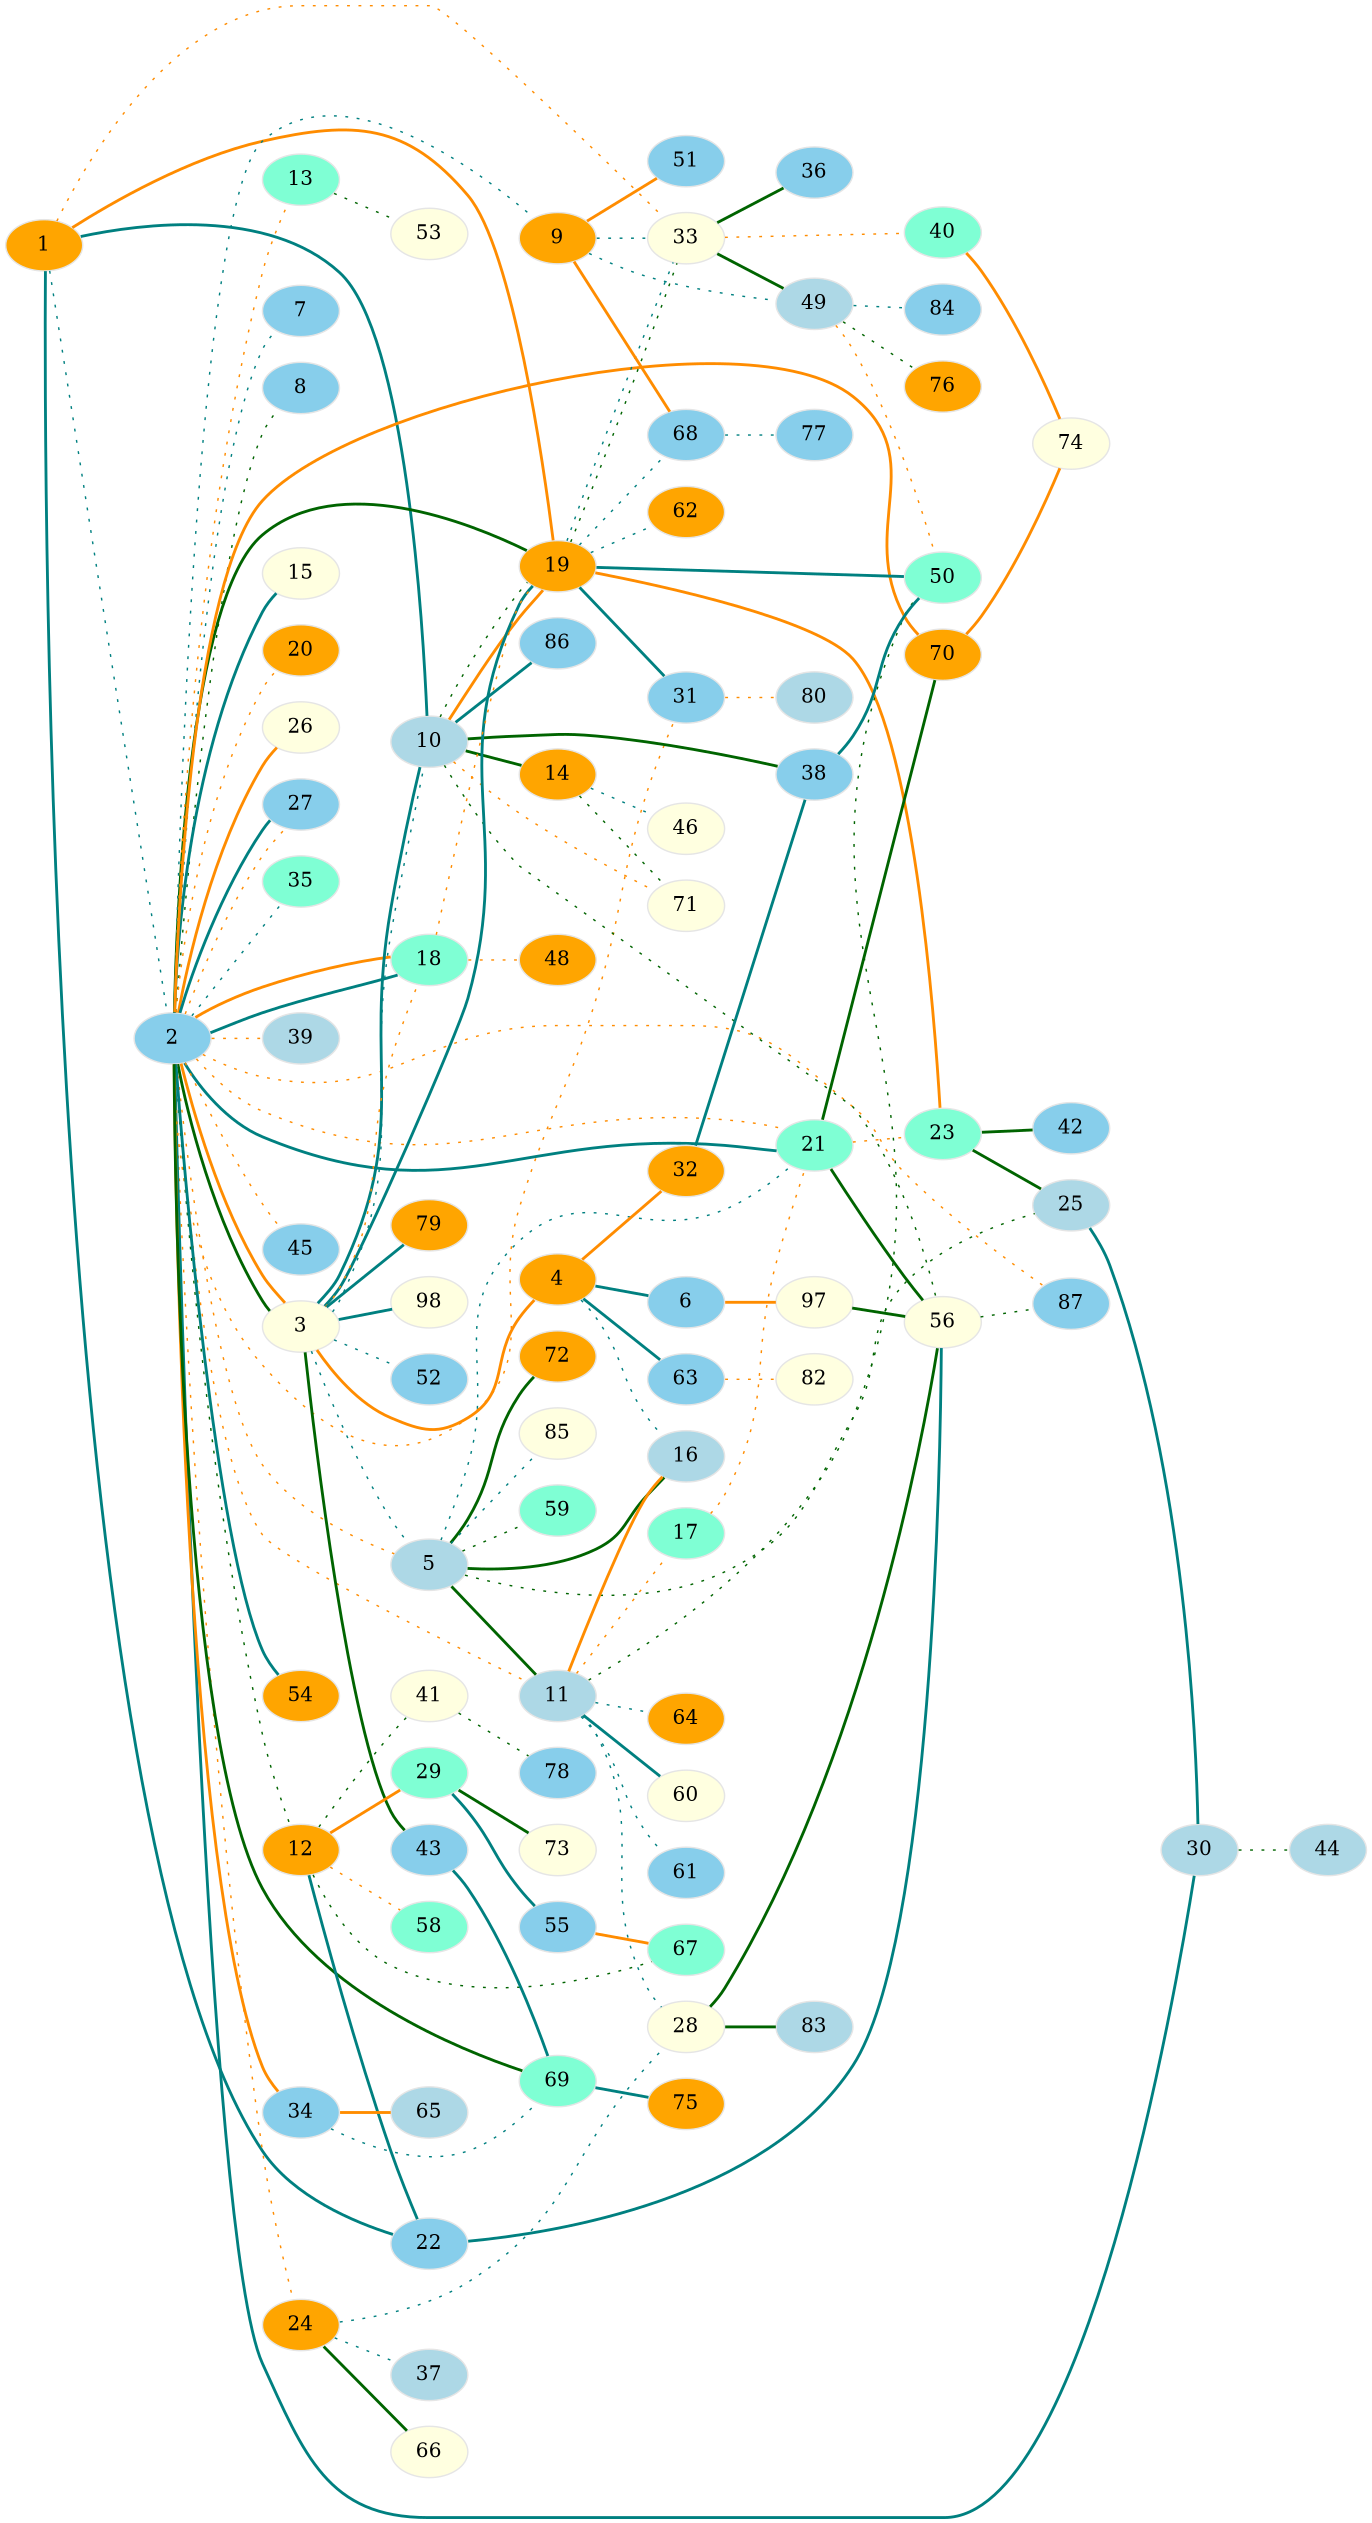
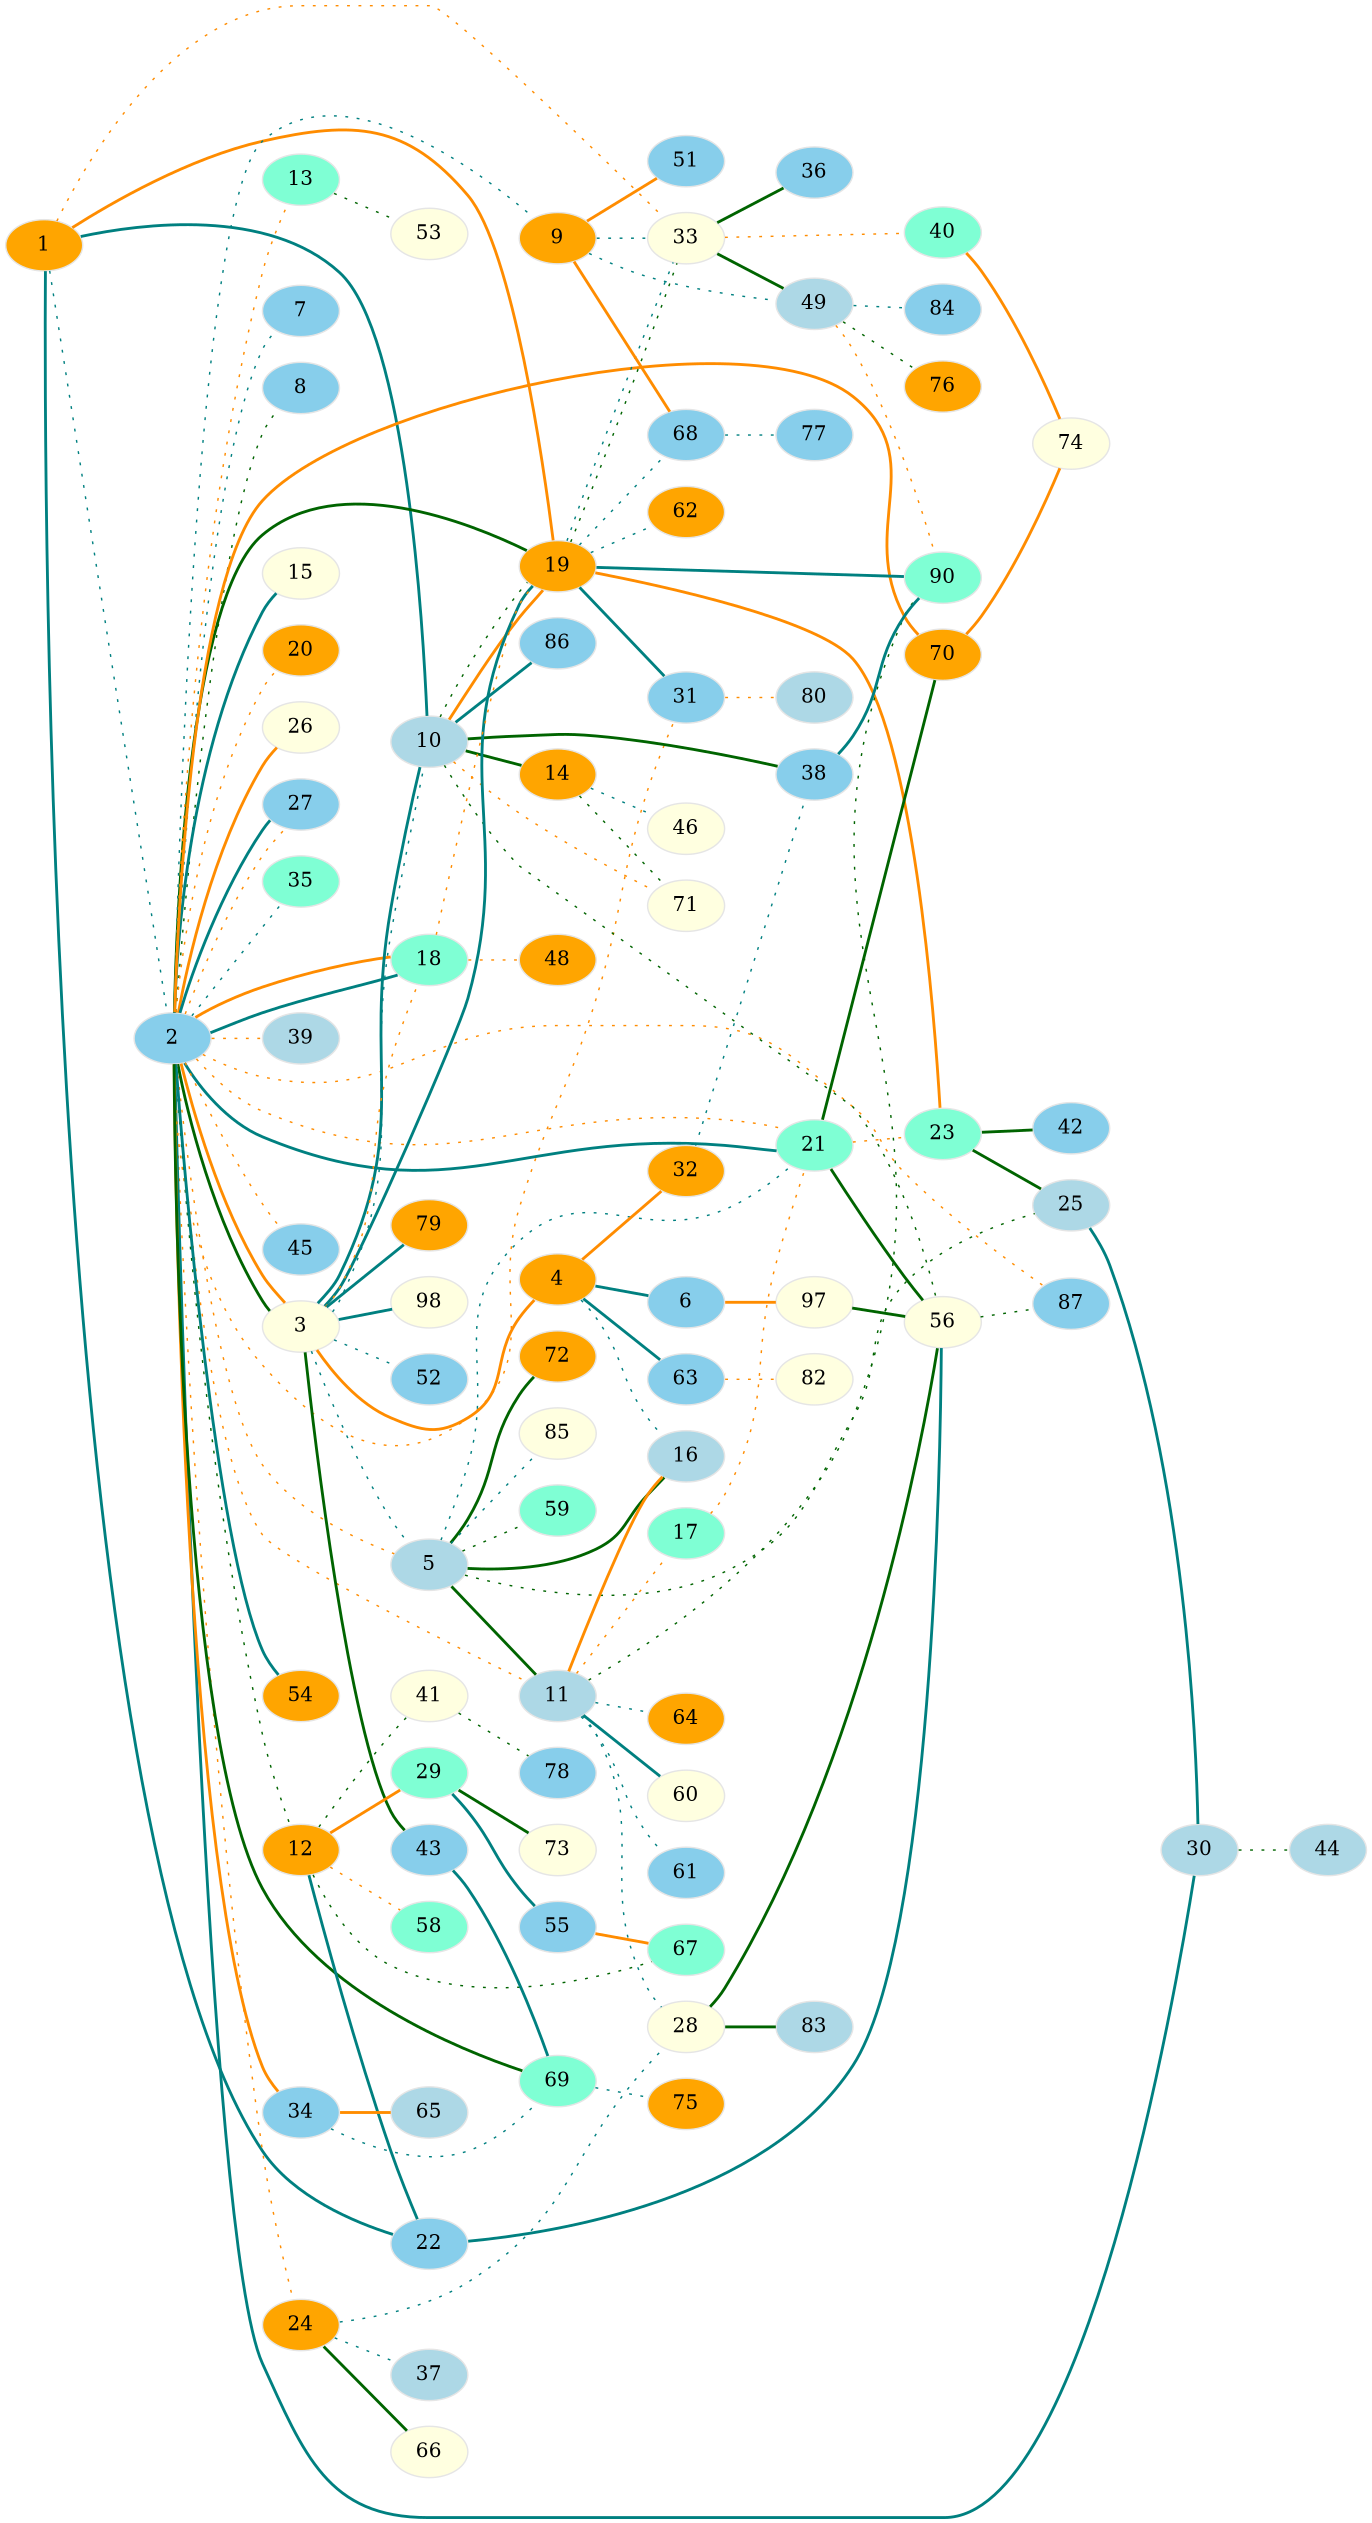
(943, 578) -> (943, 578)
(750, 973) -> (750, 973)
(614, 2091) -> (614, 2091)
